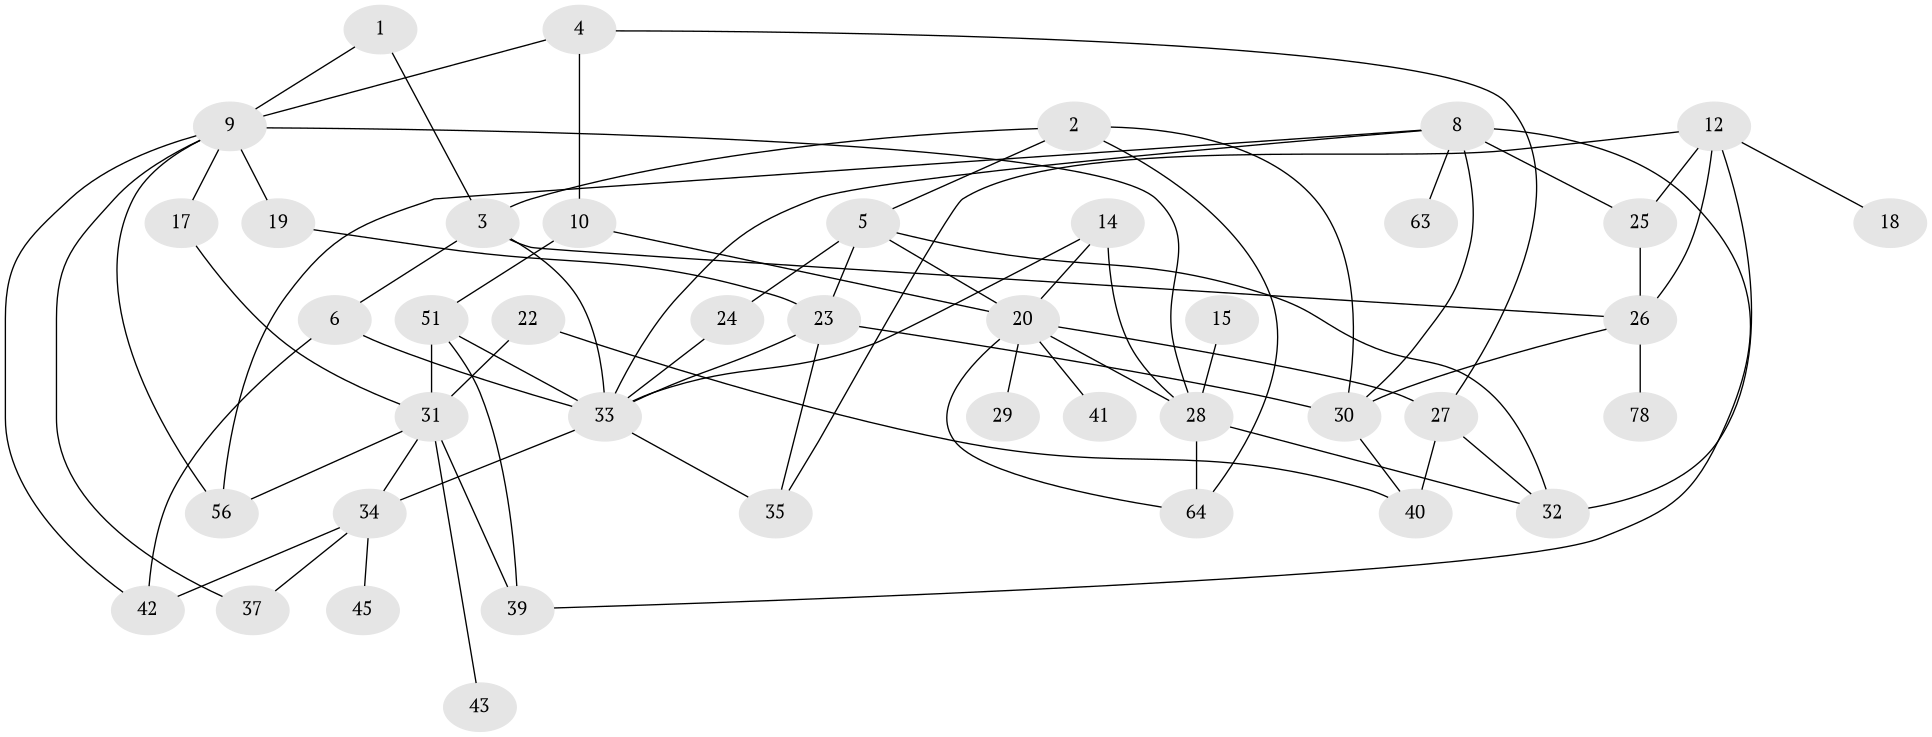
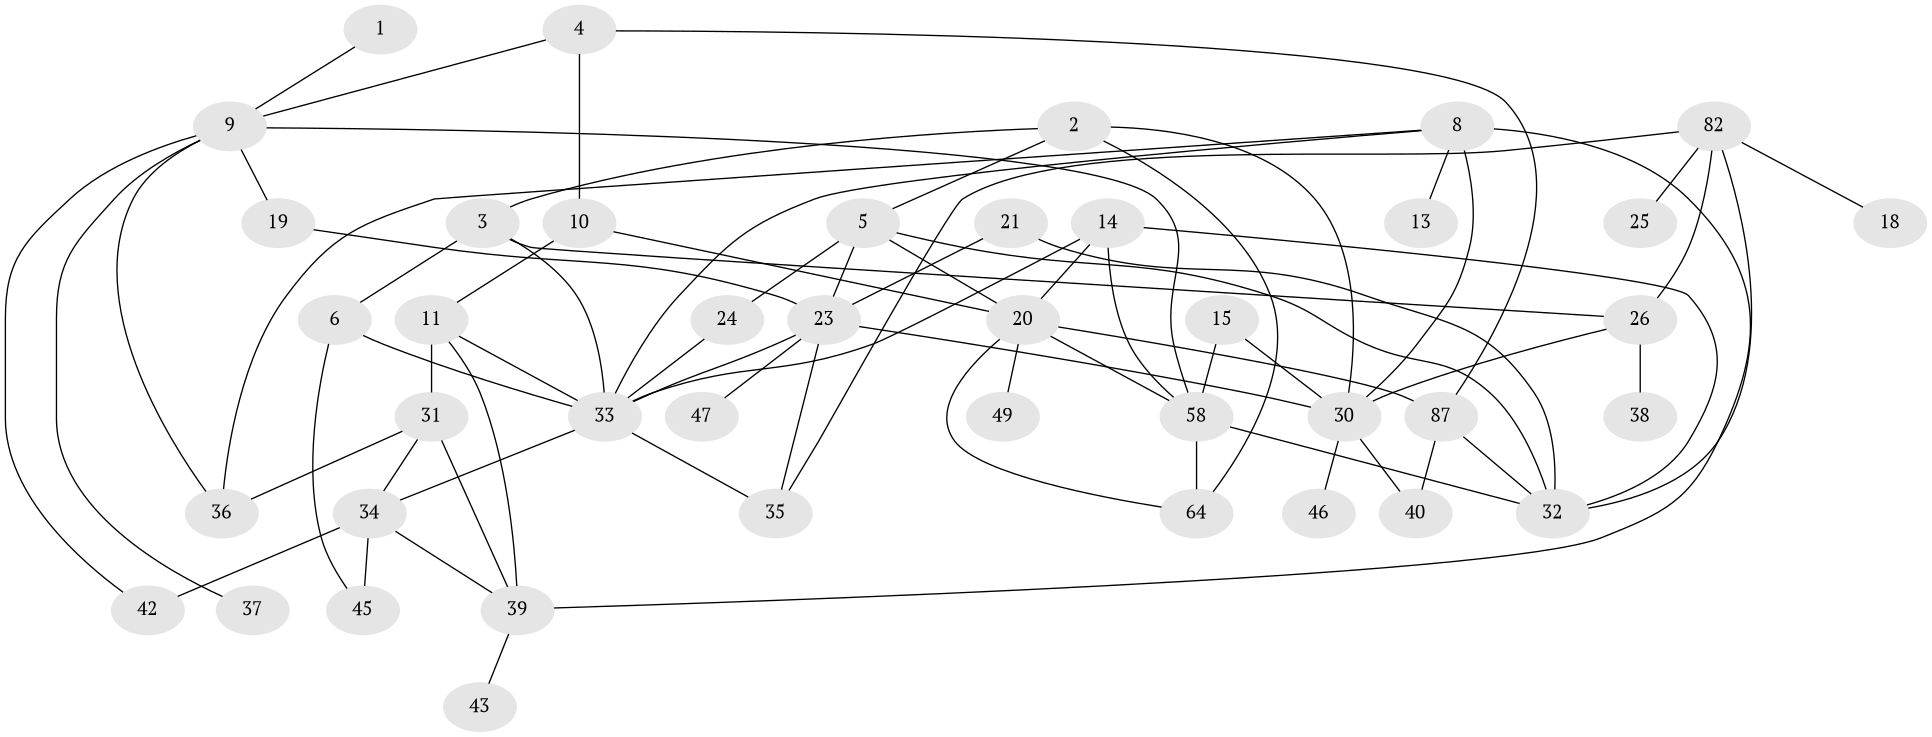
(428, 119) -> none
(1714, 126) -> (1714, 126)
(1549, 175) -> none
(181, 223) -> none
none -> (1011, 223)
(1421, 223) -> (1421, 223)
none -> (1557, 270)
(1640, 272) -> none
(432, 320) -> (432, 320)
(528, 320) -> none
none -> (1297, 379)
none -> (702, 417)
(1003, 417) -> (1003, 417)
(1100, 417) -> none
(1197, 417) -> (1197, 417)
(1441, 417) -> (1441, 417)
(1640, 417) -> (1640, 417)
(202, 445) -> (313, 456)
(222, 514) -> (222, 514)
none -> (1319, 514)
(311, 562) -> (444, 562)
(456, 562) -> (499, 659)
